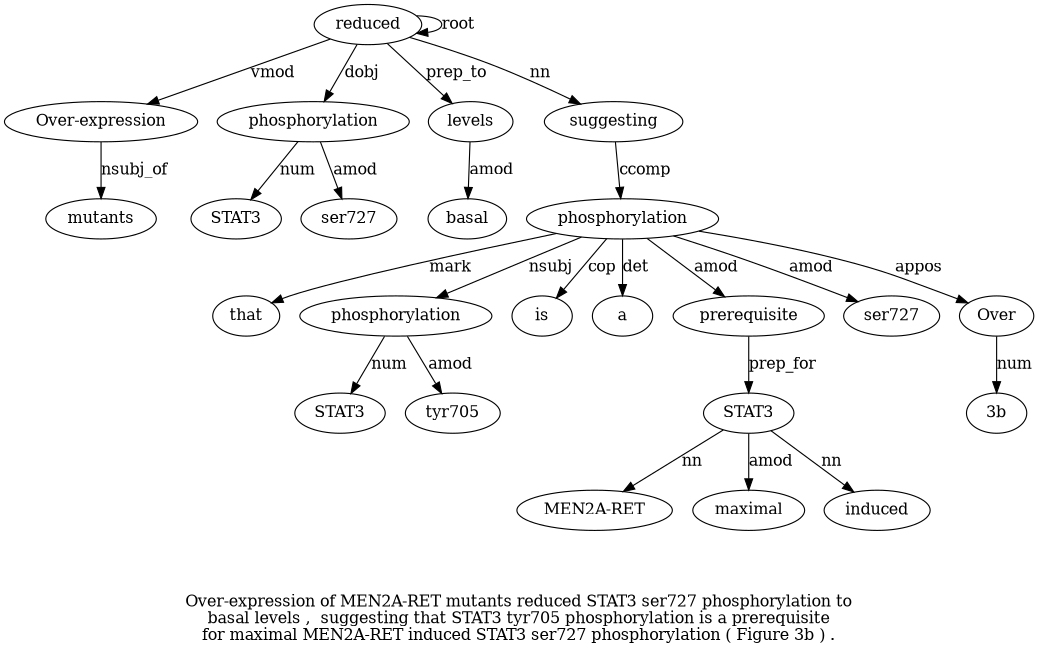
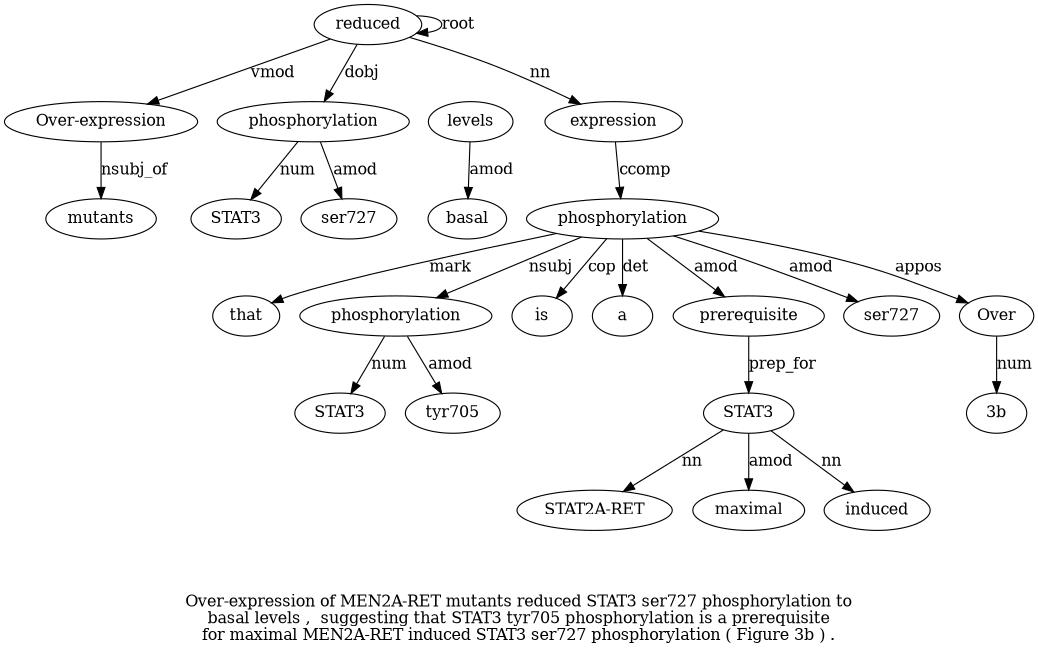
(416, 70) -> none
(614, 122) -> (614, 122)
(595, 510) -> (595, 510)
